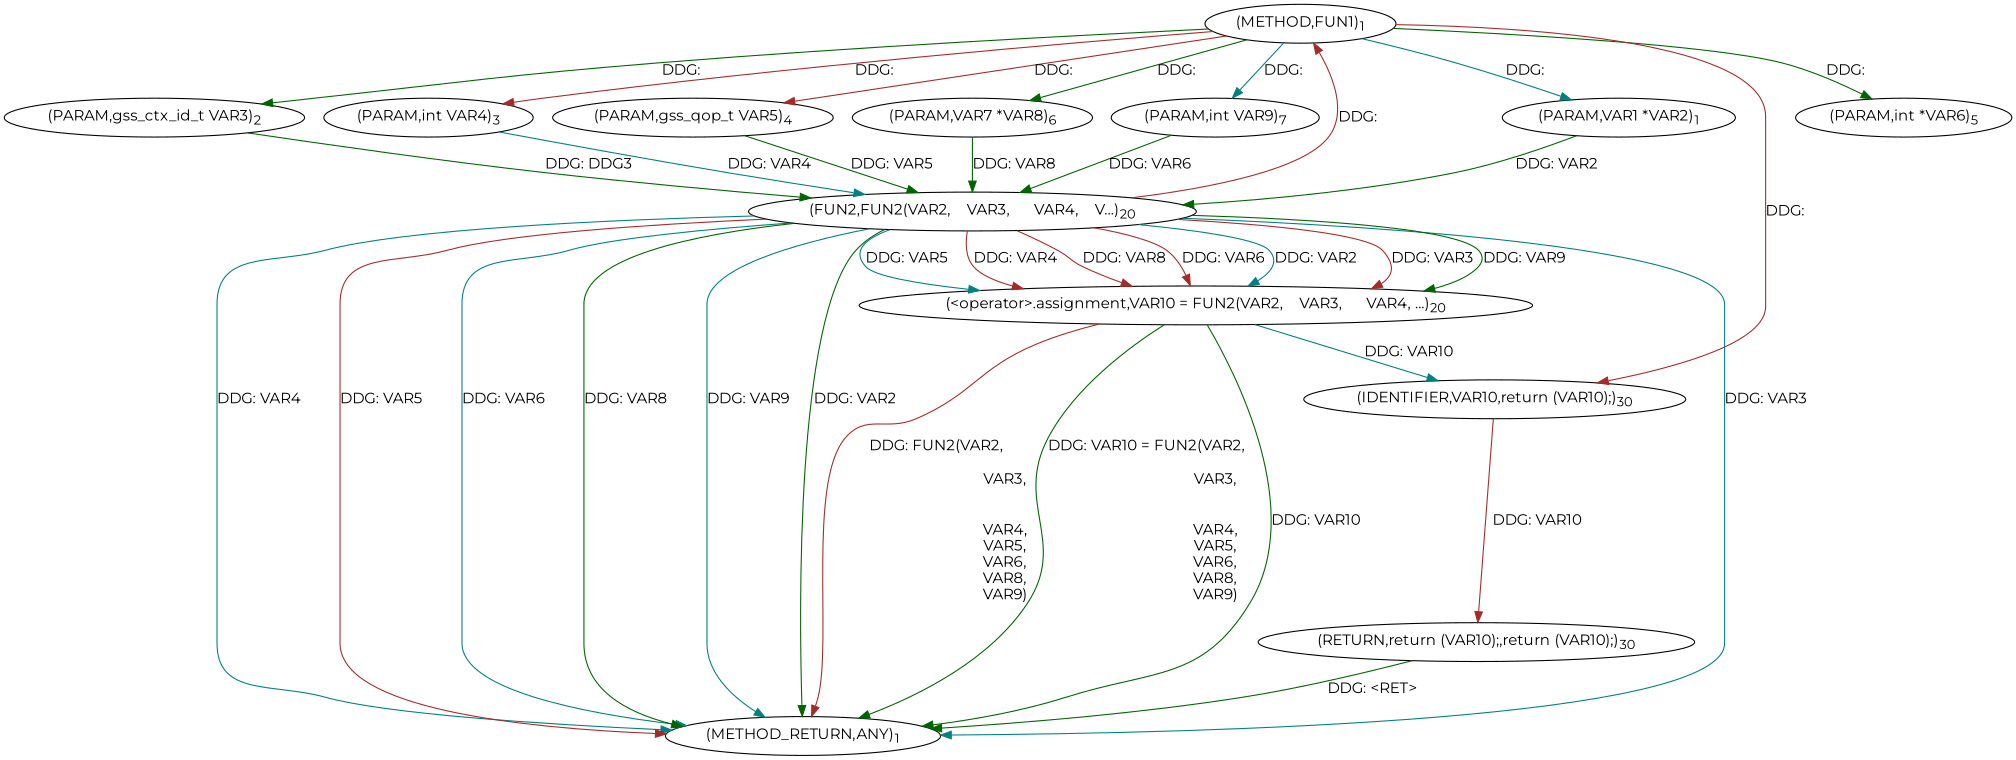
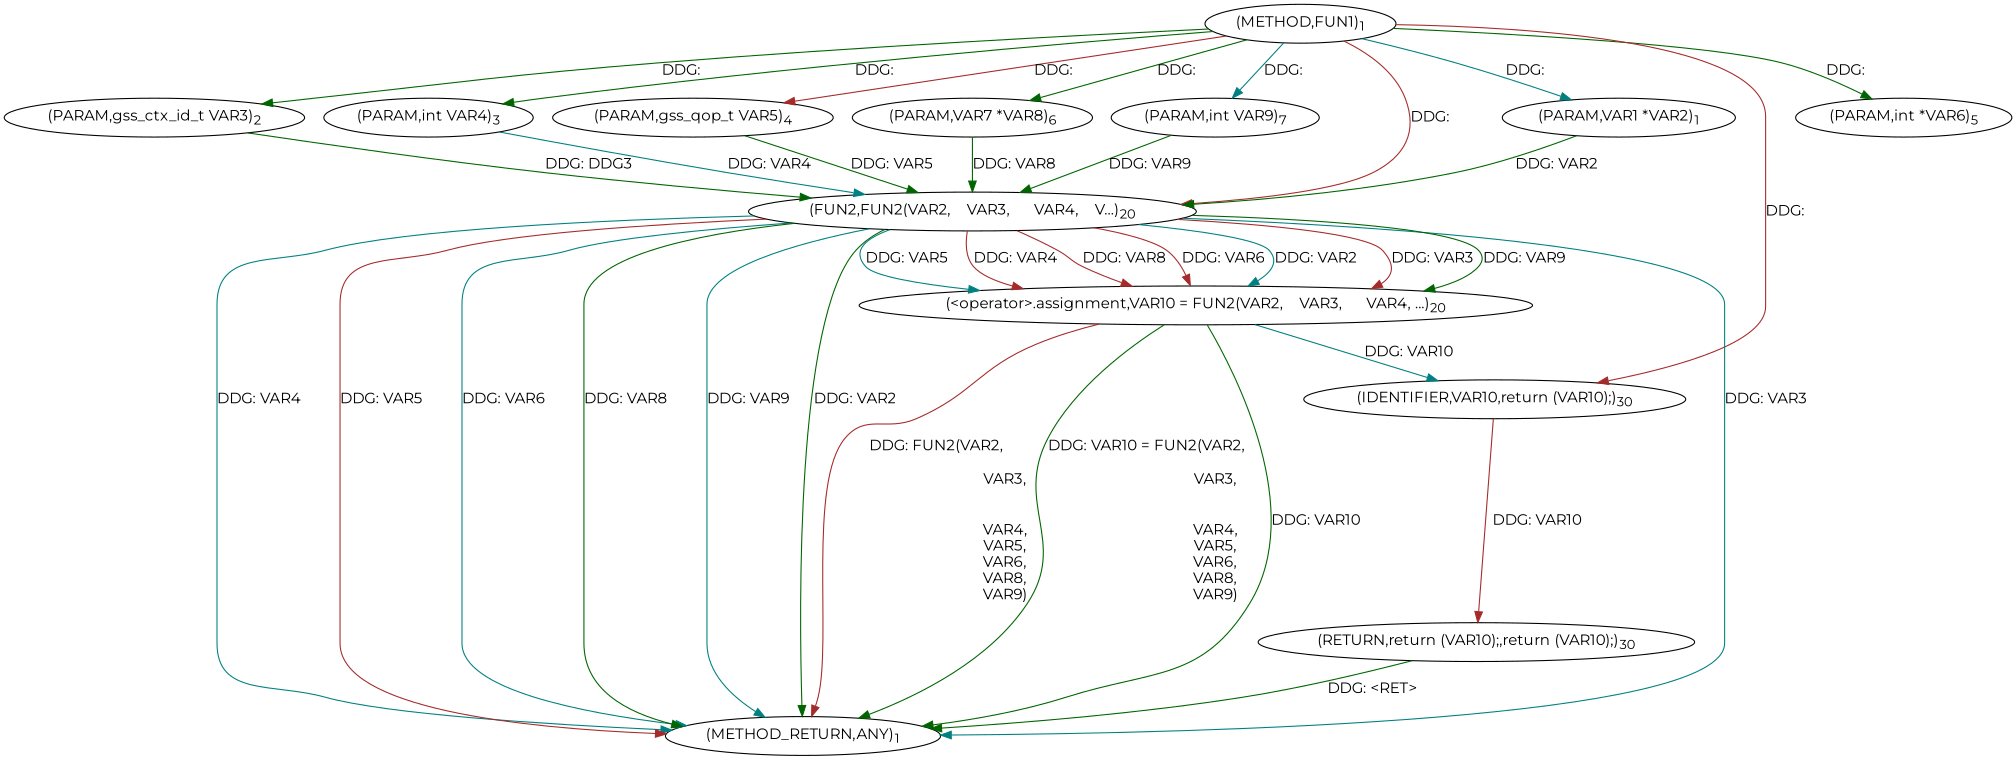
(863, 63) -> (863, 63)
(1150, 165) -> (1150, 165)
(1278, 167) -> (1369, 174)
